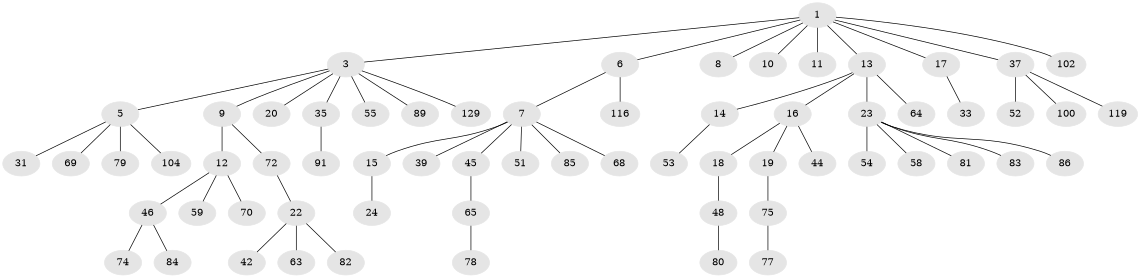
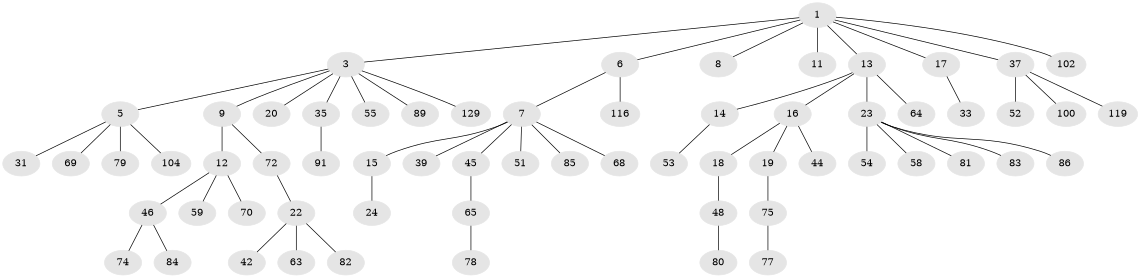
(768, 65) -> none
